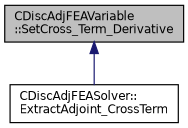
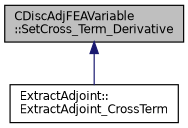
(94, 104) -> (94, 104)
